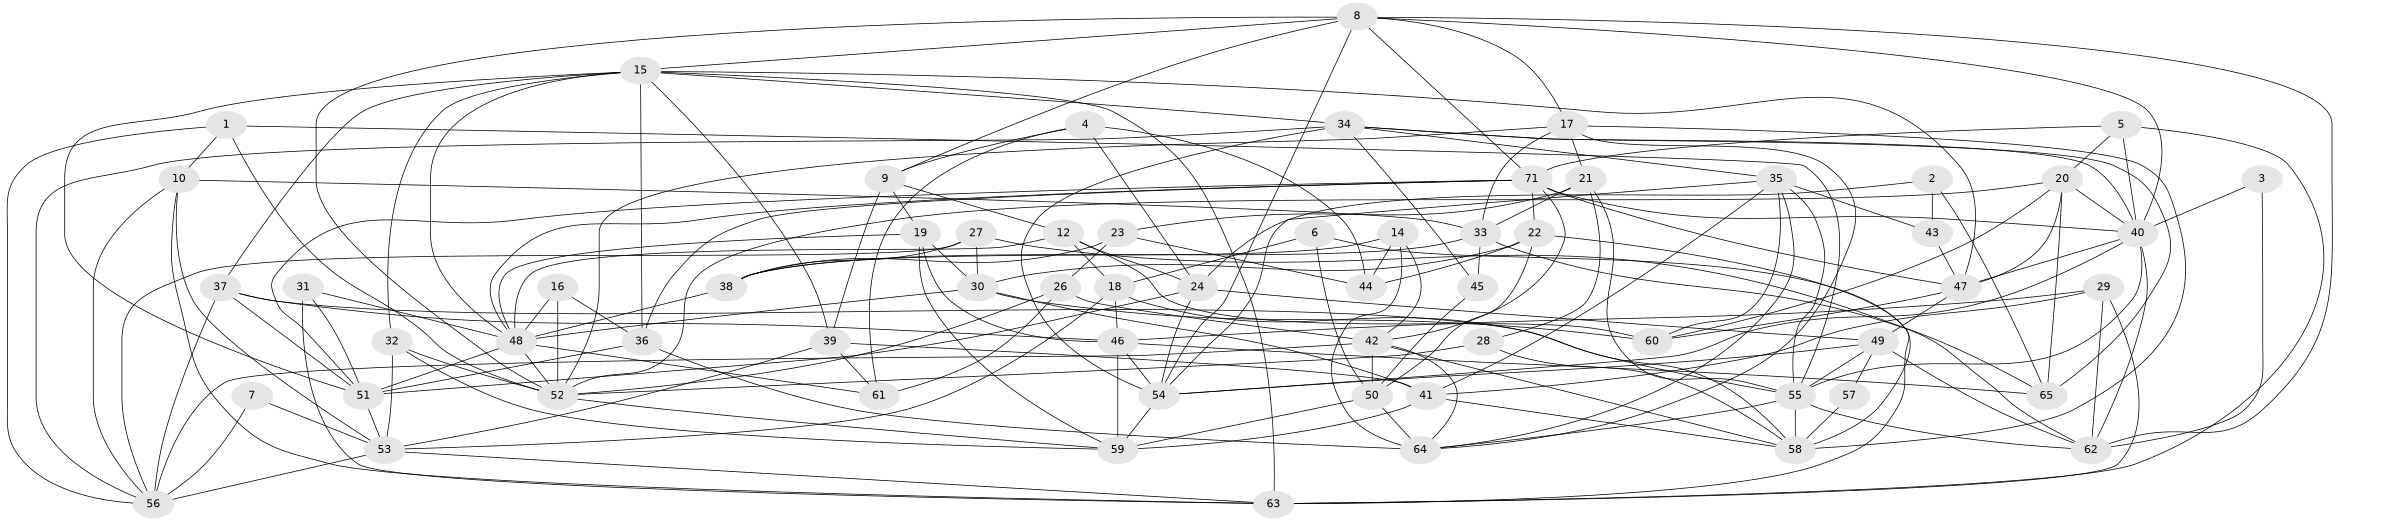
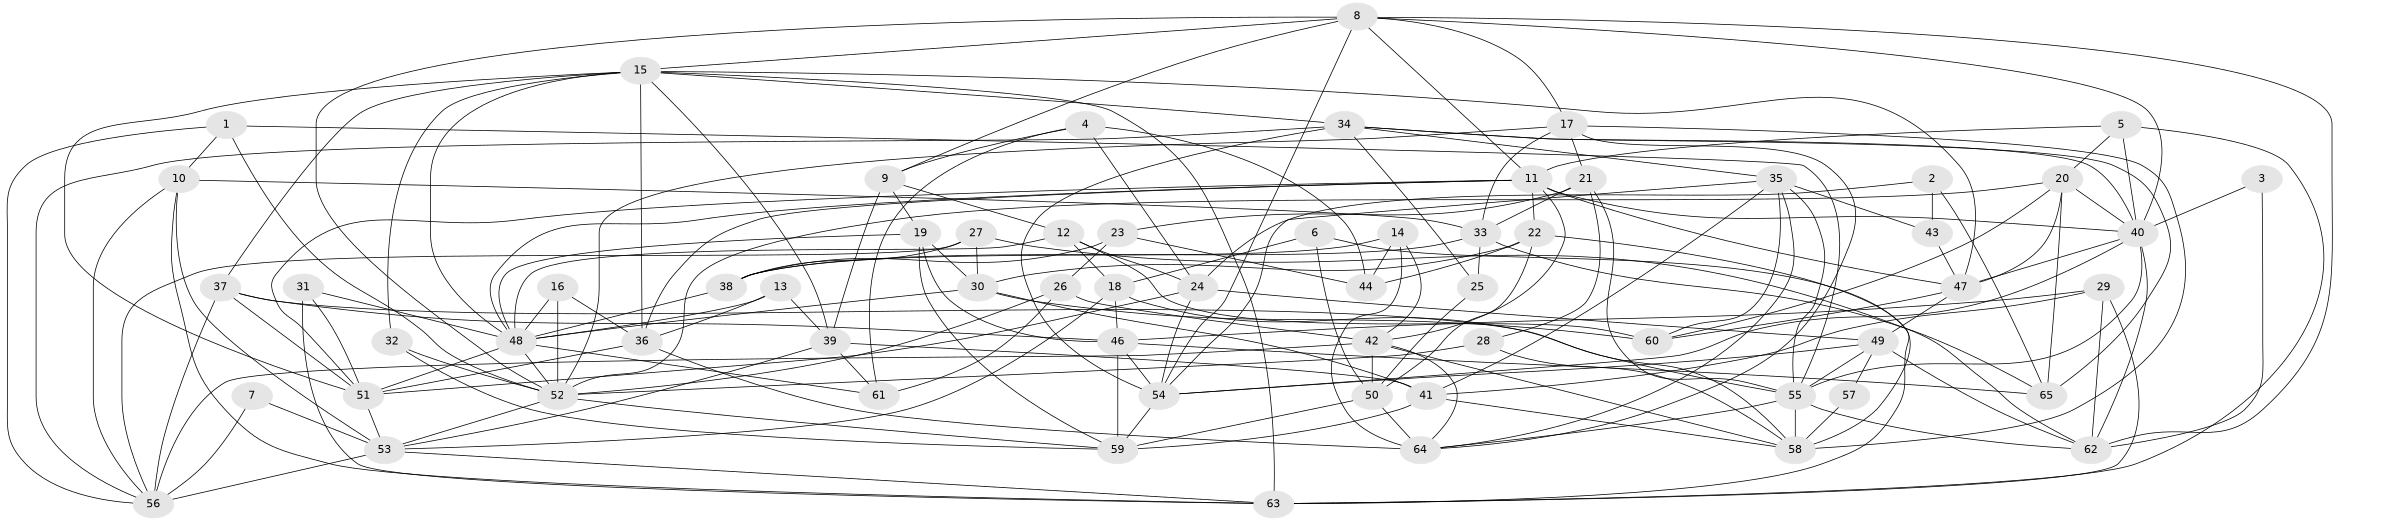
(1532, 179) -> (1532, 179)
none -> (781, 288)
(1478, 288) -> (1478, 288)
(391, 398) -> (471, 423)
